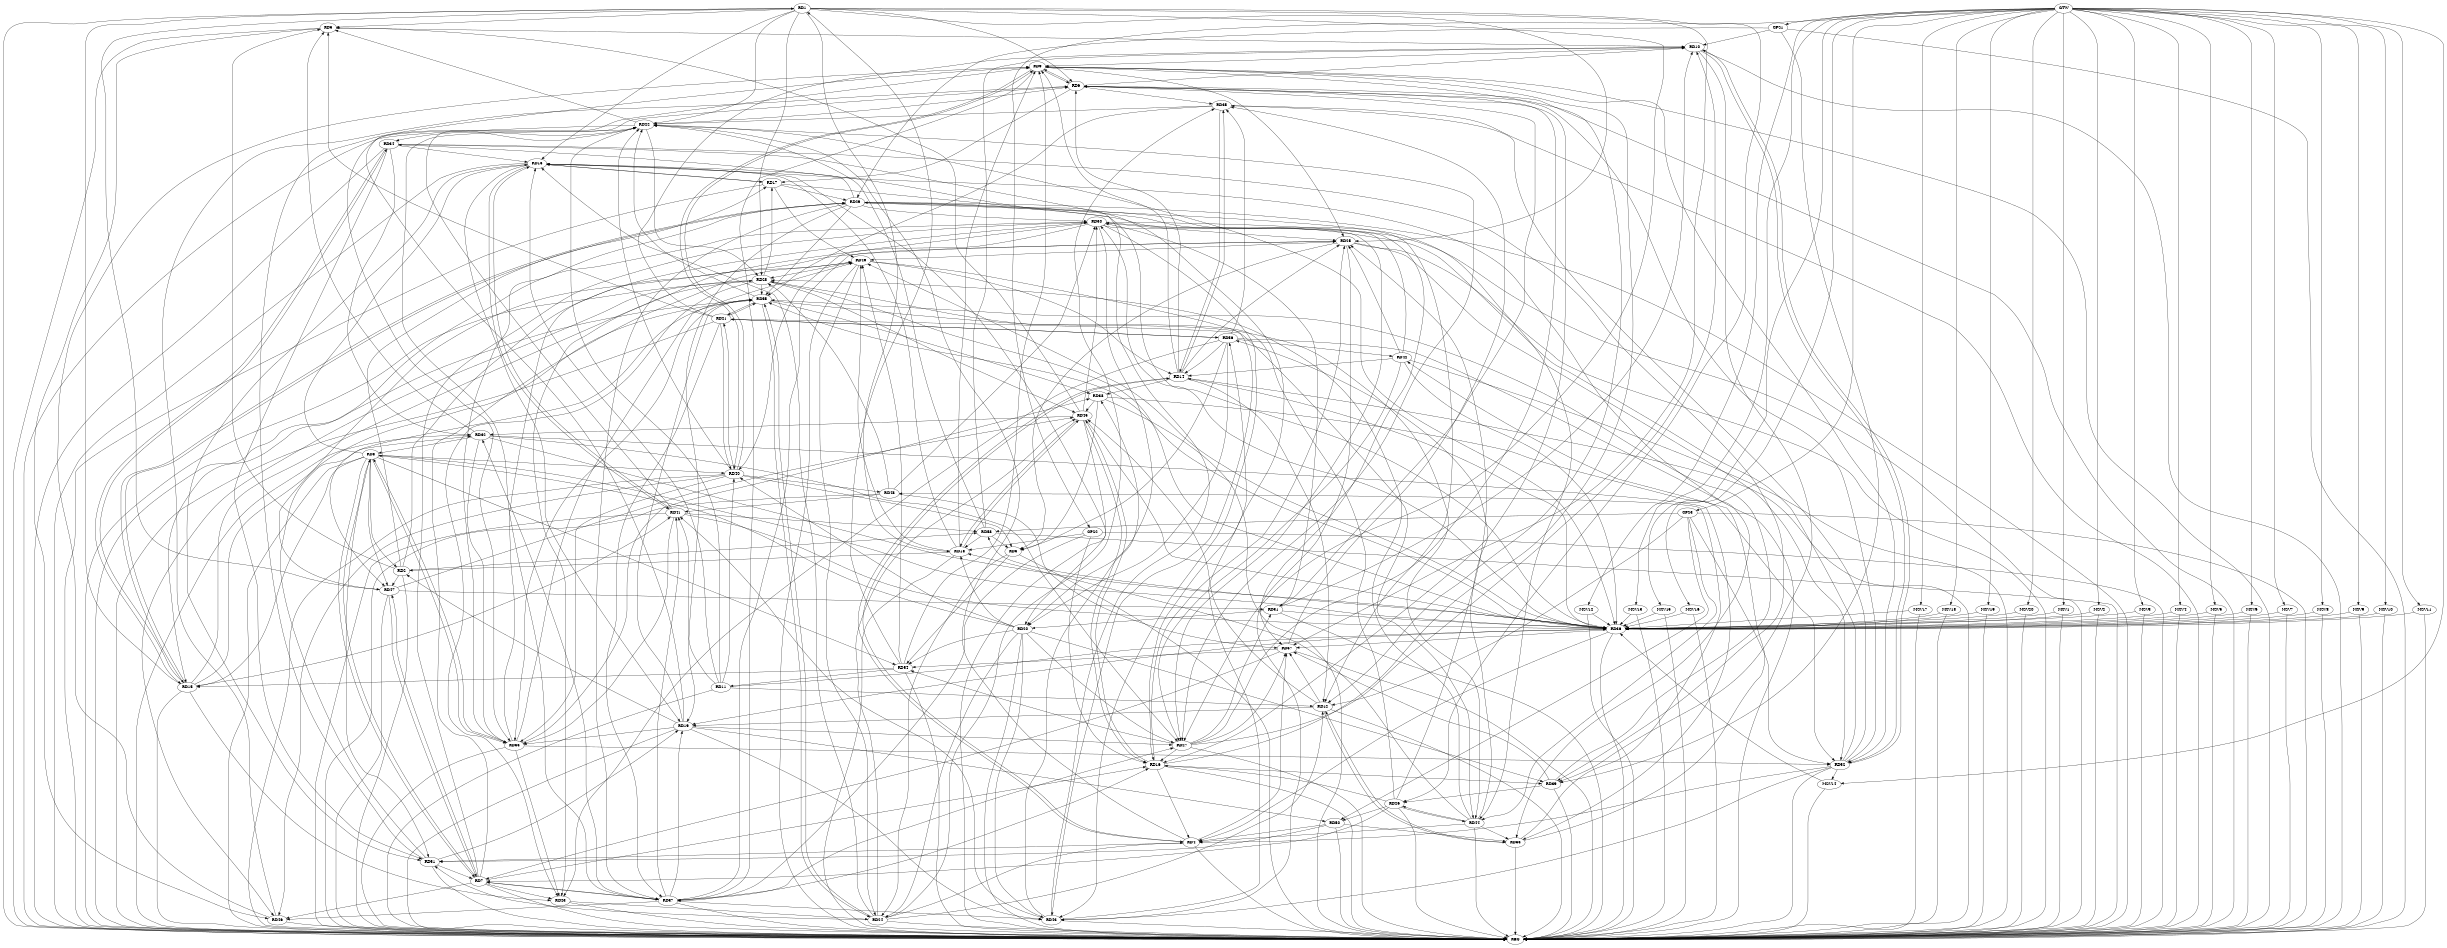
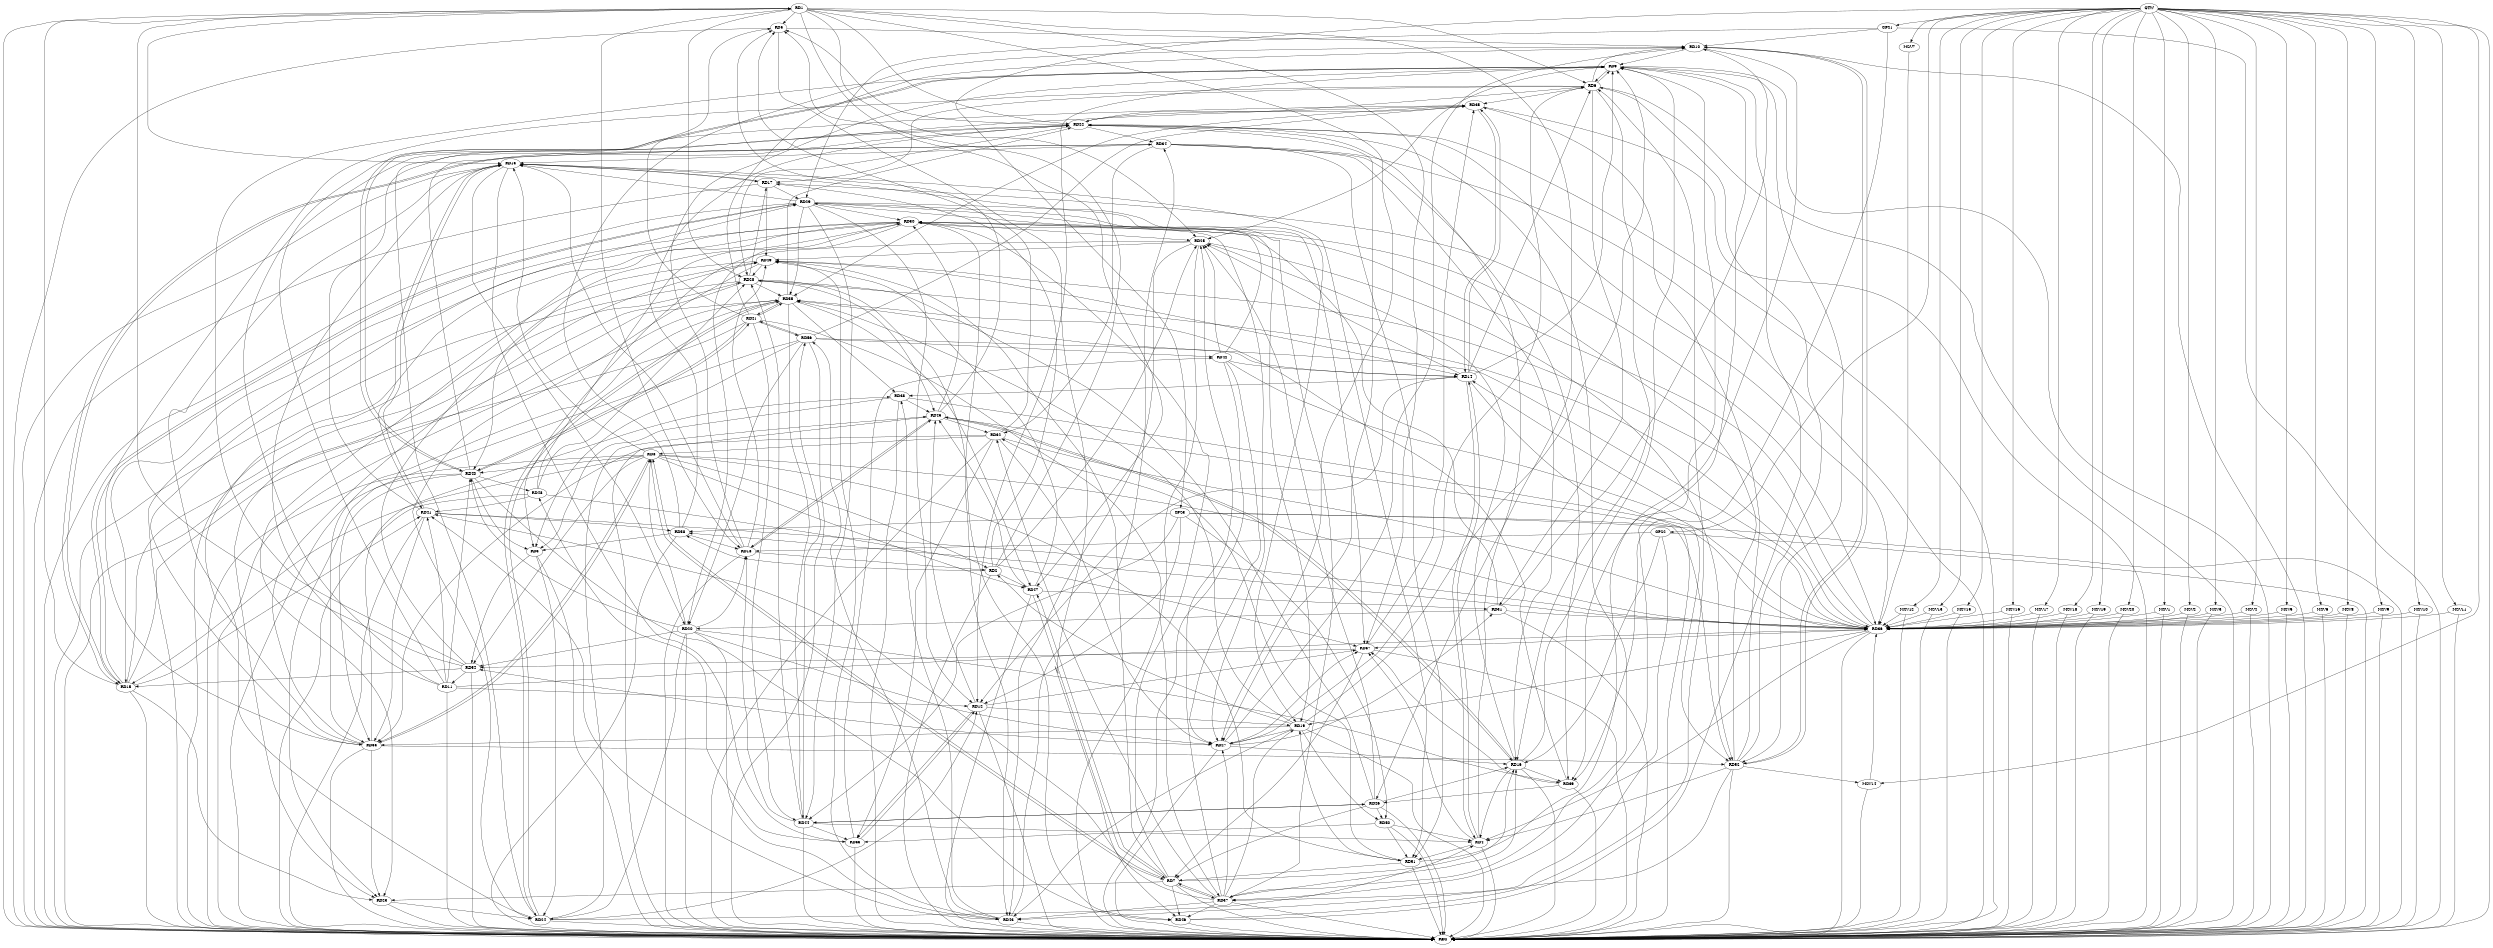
none -> (704, 135)
(2289, 907) -> (2489, 826)
(648, 913) -> none
